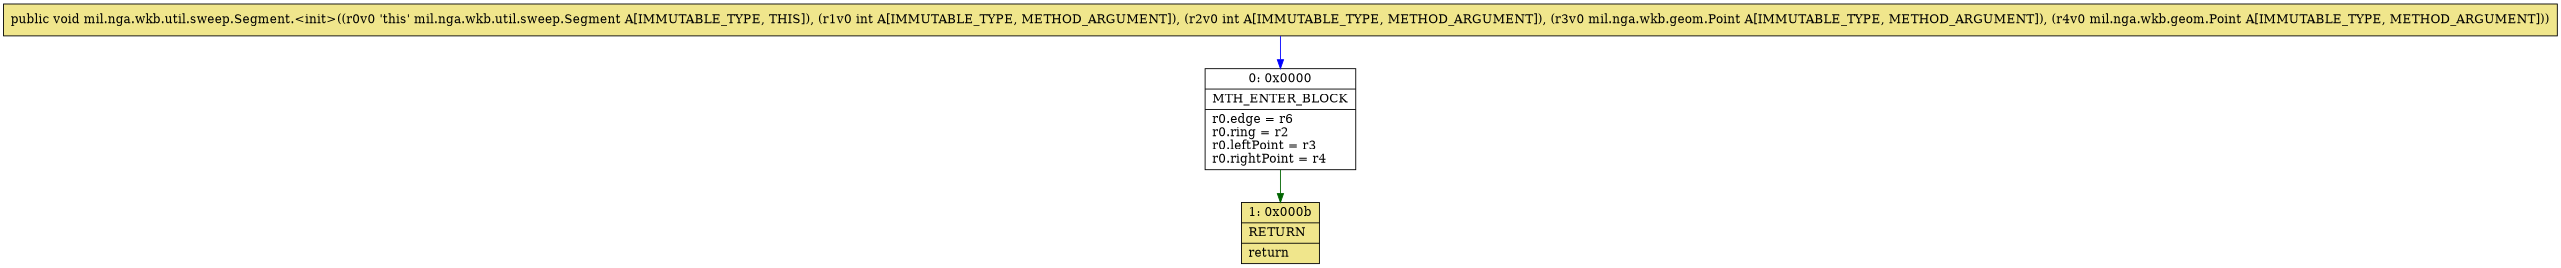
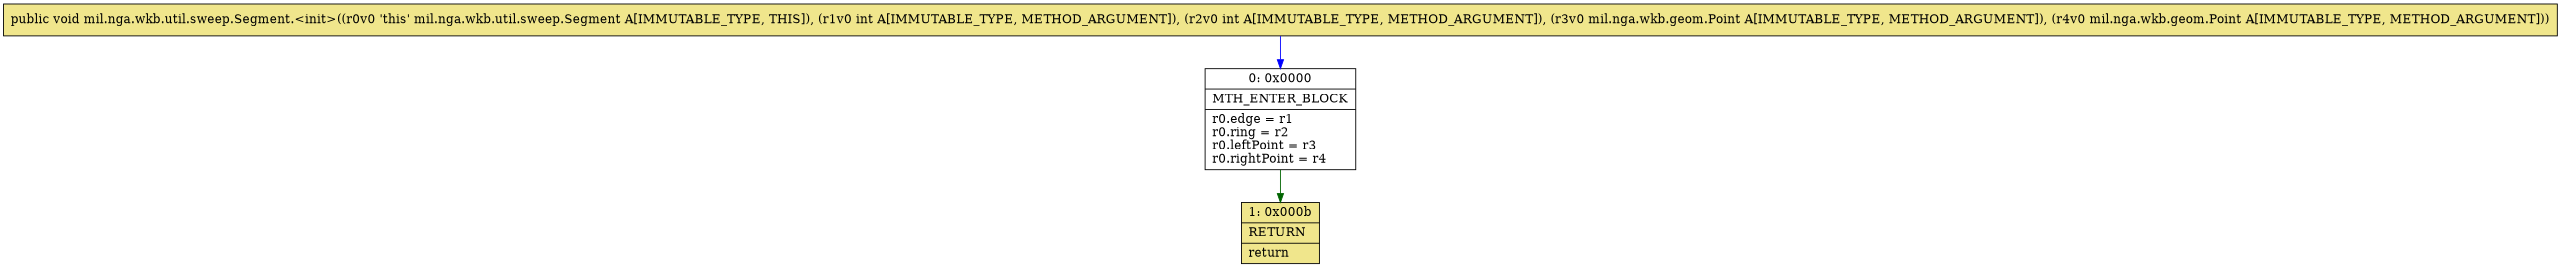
(1253, 119) -> (1253, 119)
